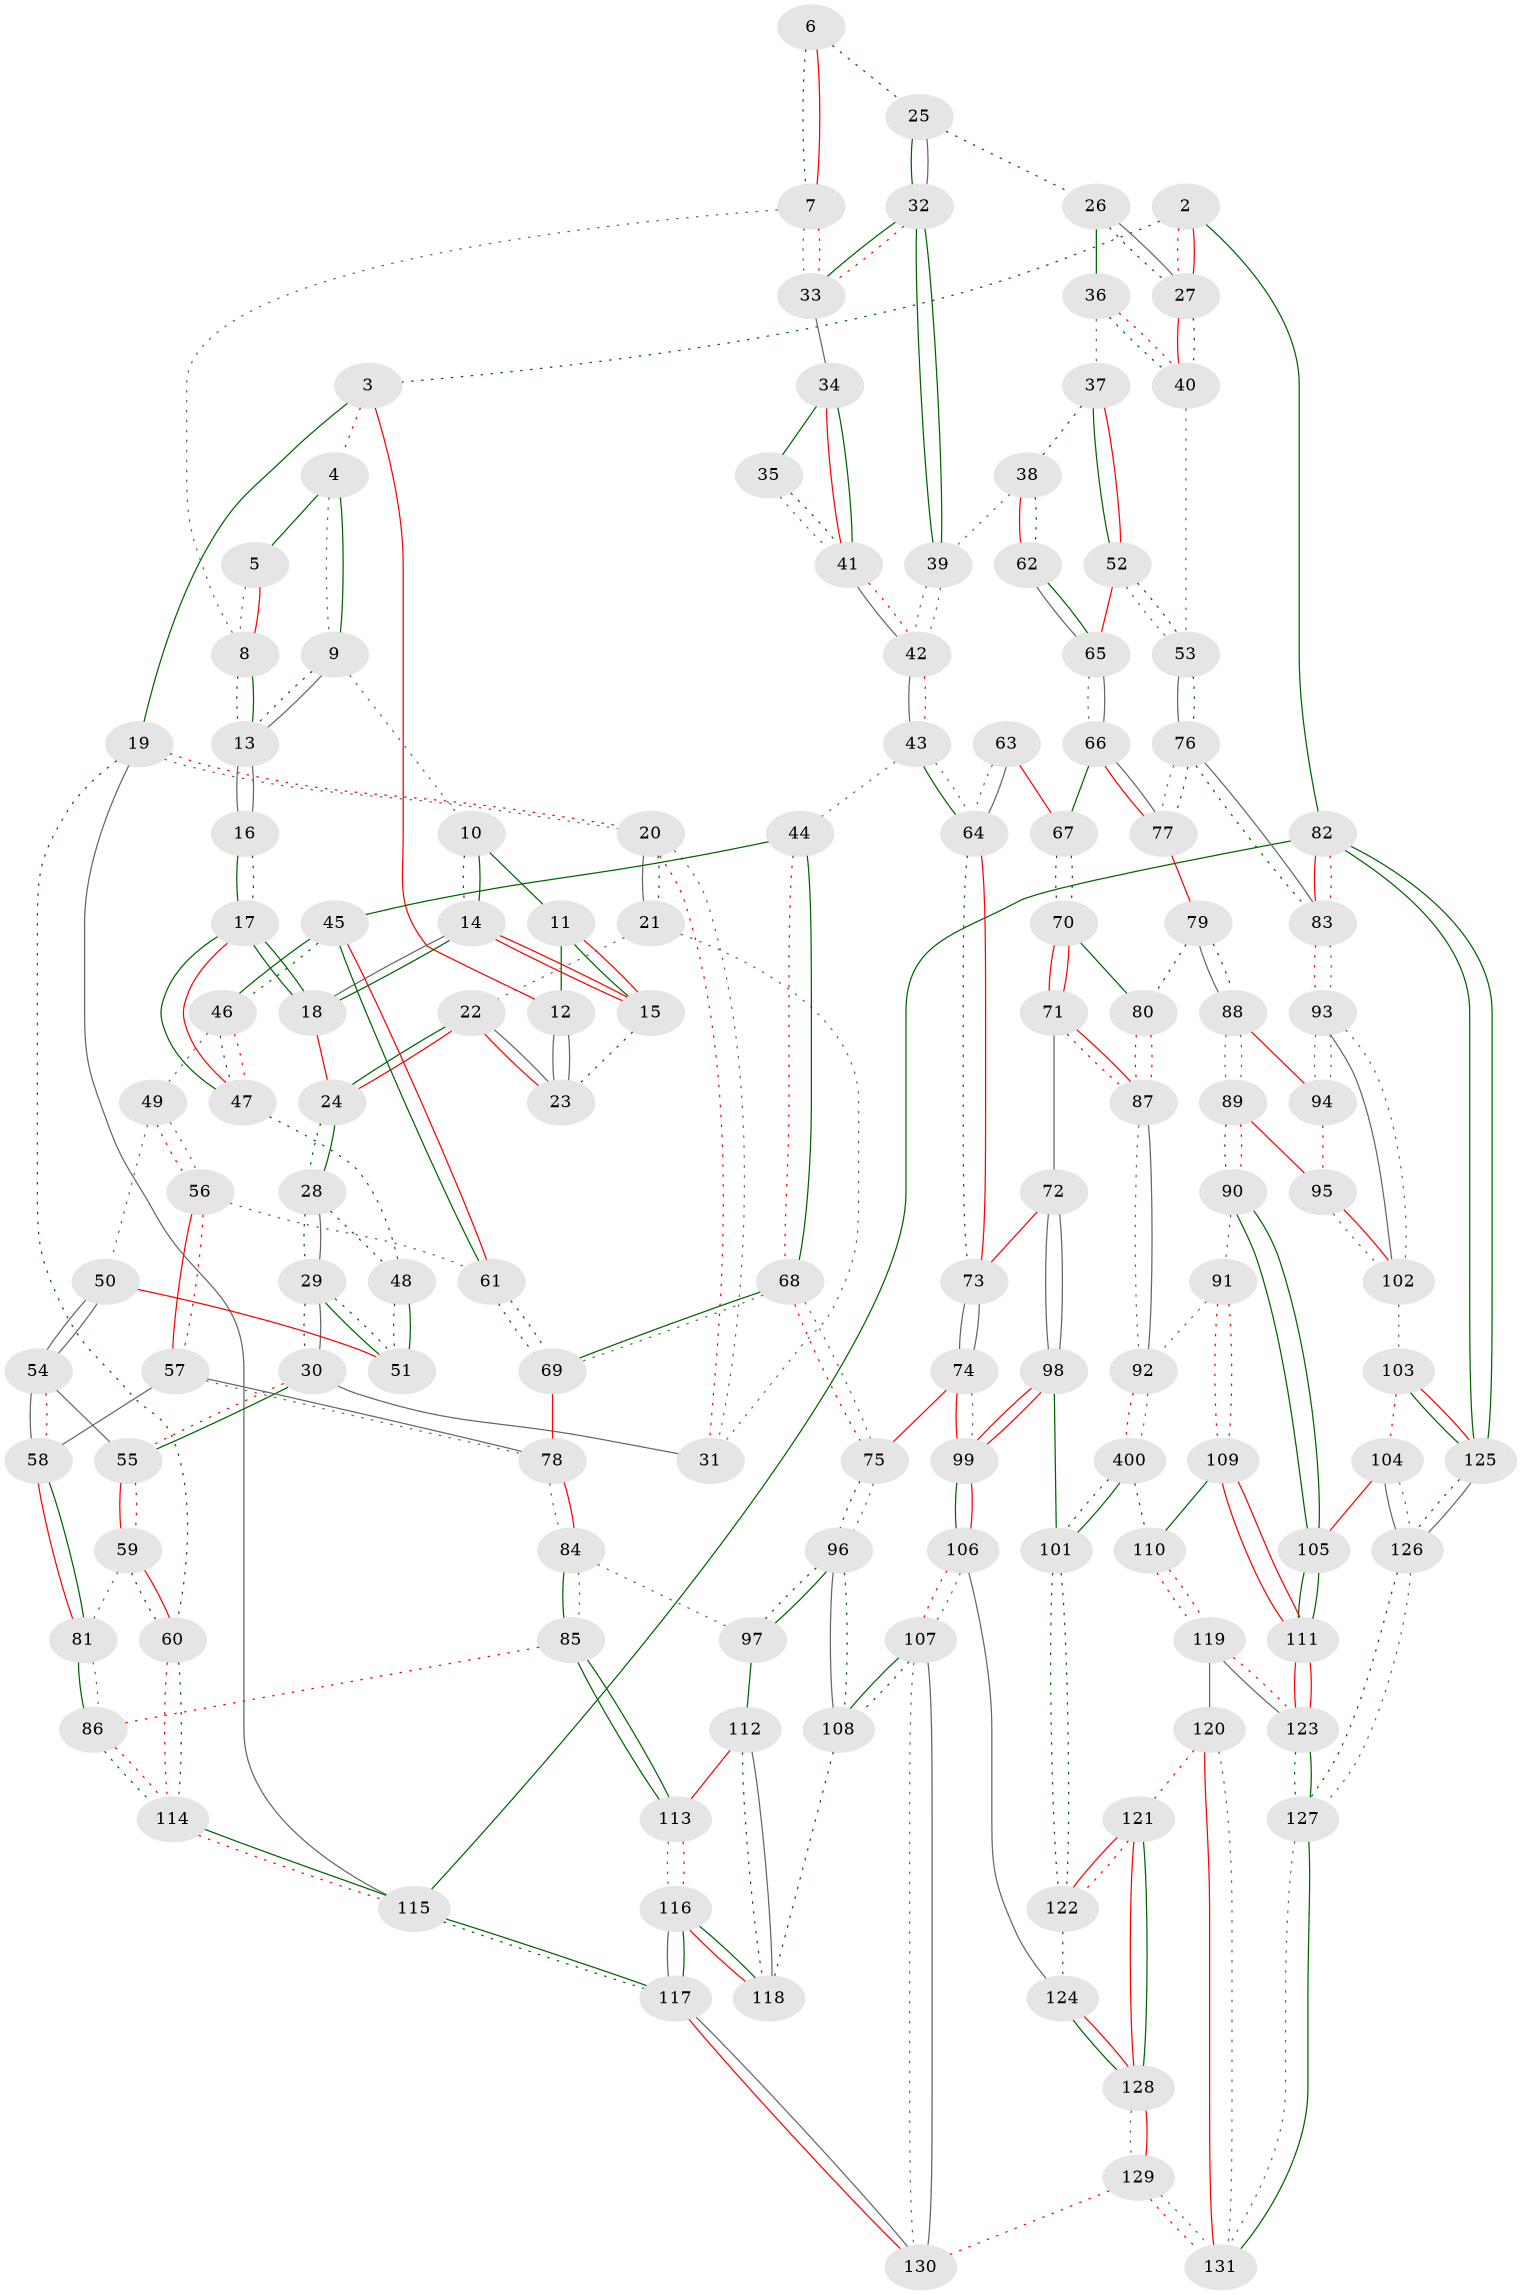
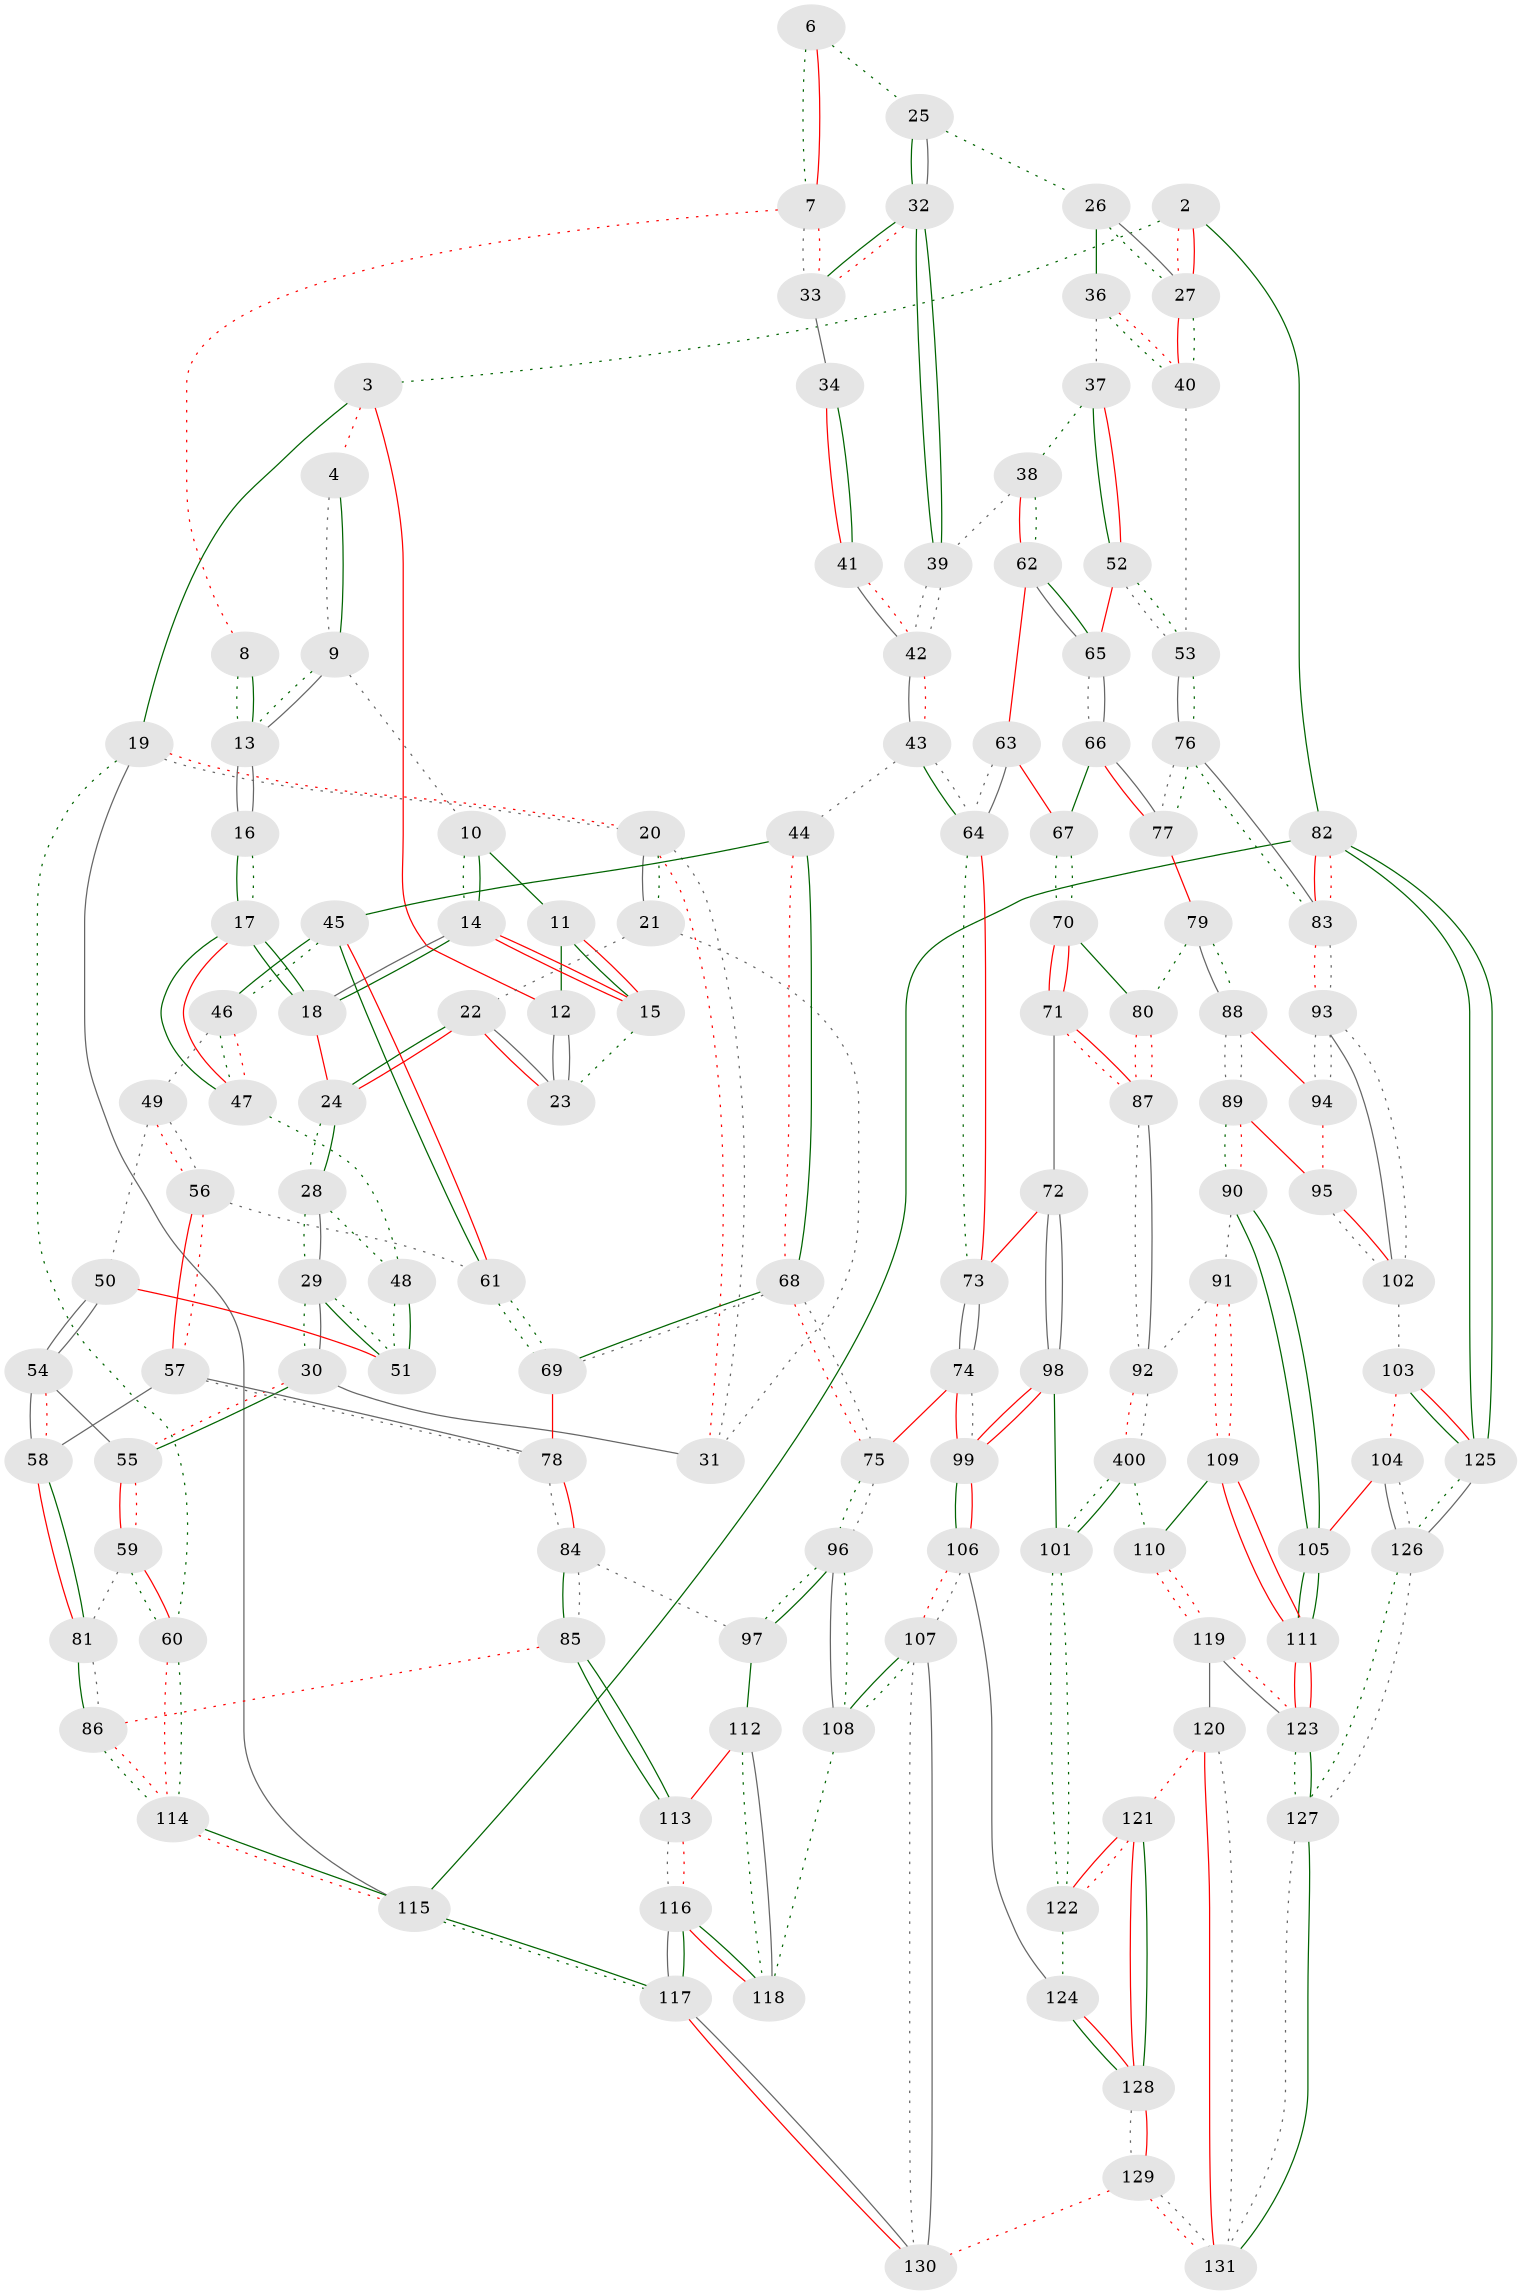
(335, 279) -> (335, 279)
(769, 475) -> none
(255, 565) -> none
none -> (1017, 655)
